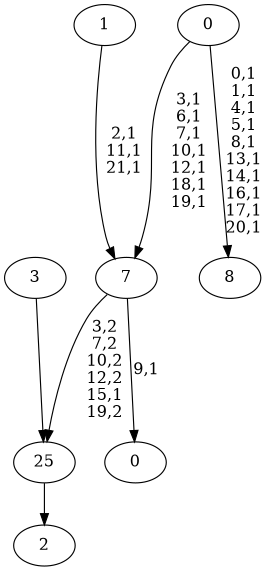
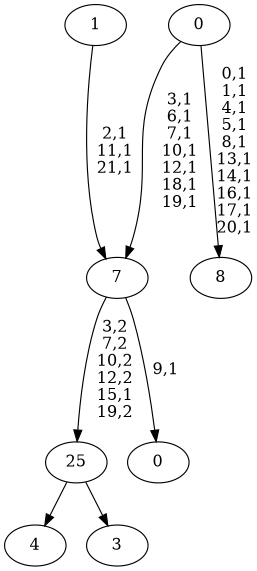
(40, 364) -> (94, 499)
(44, 546) -> (35, 546)
